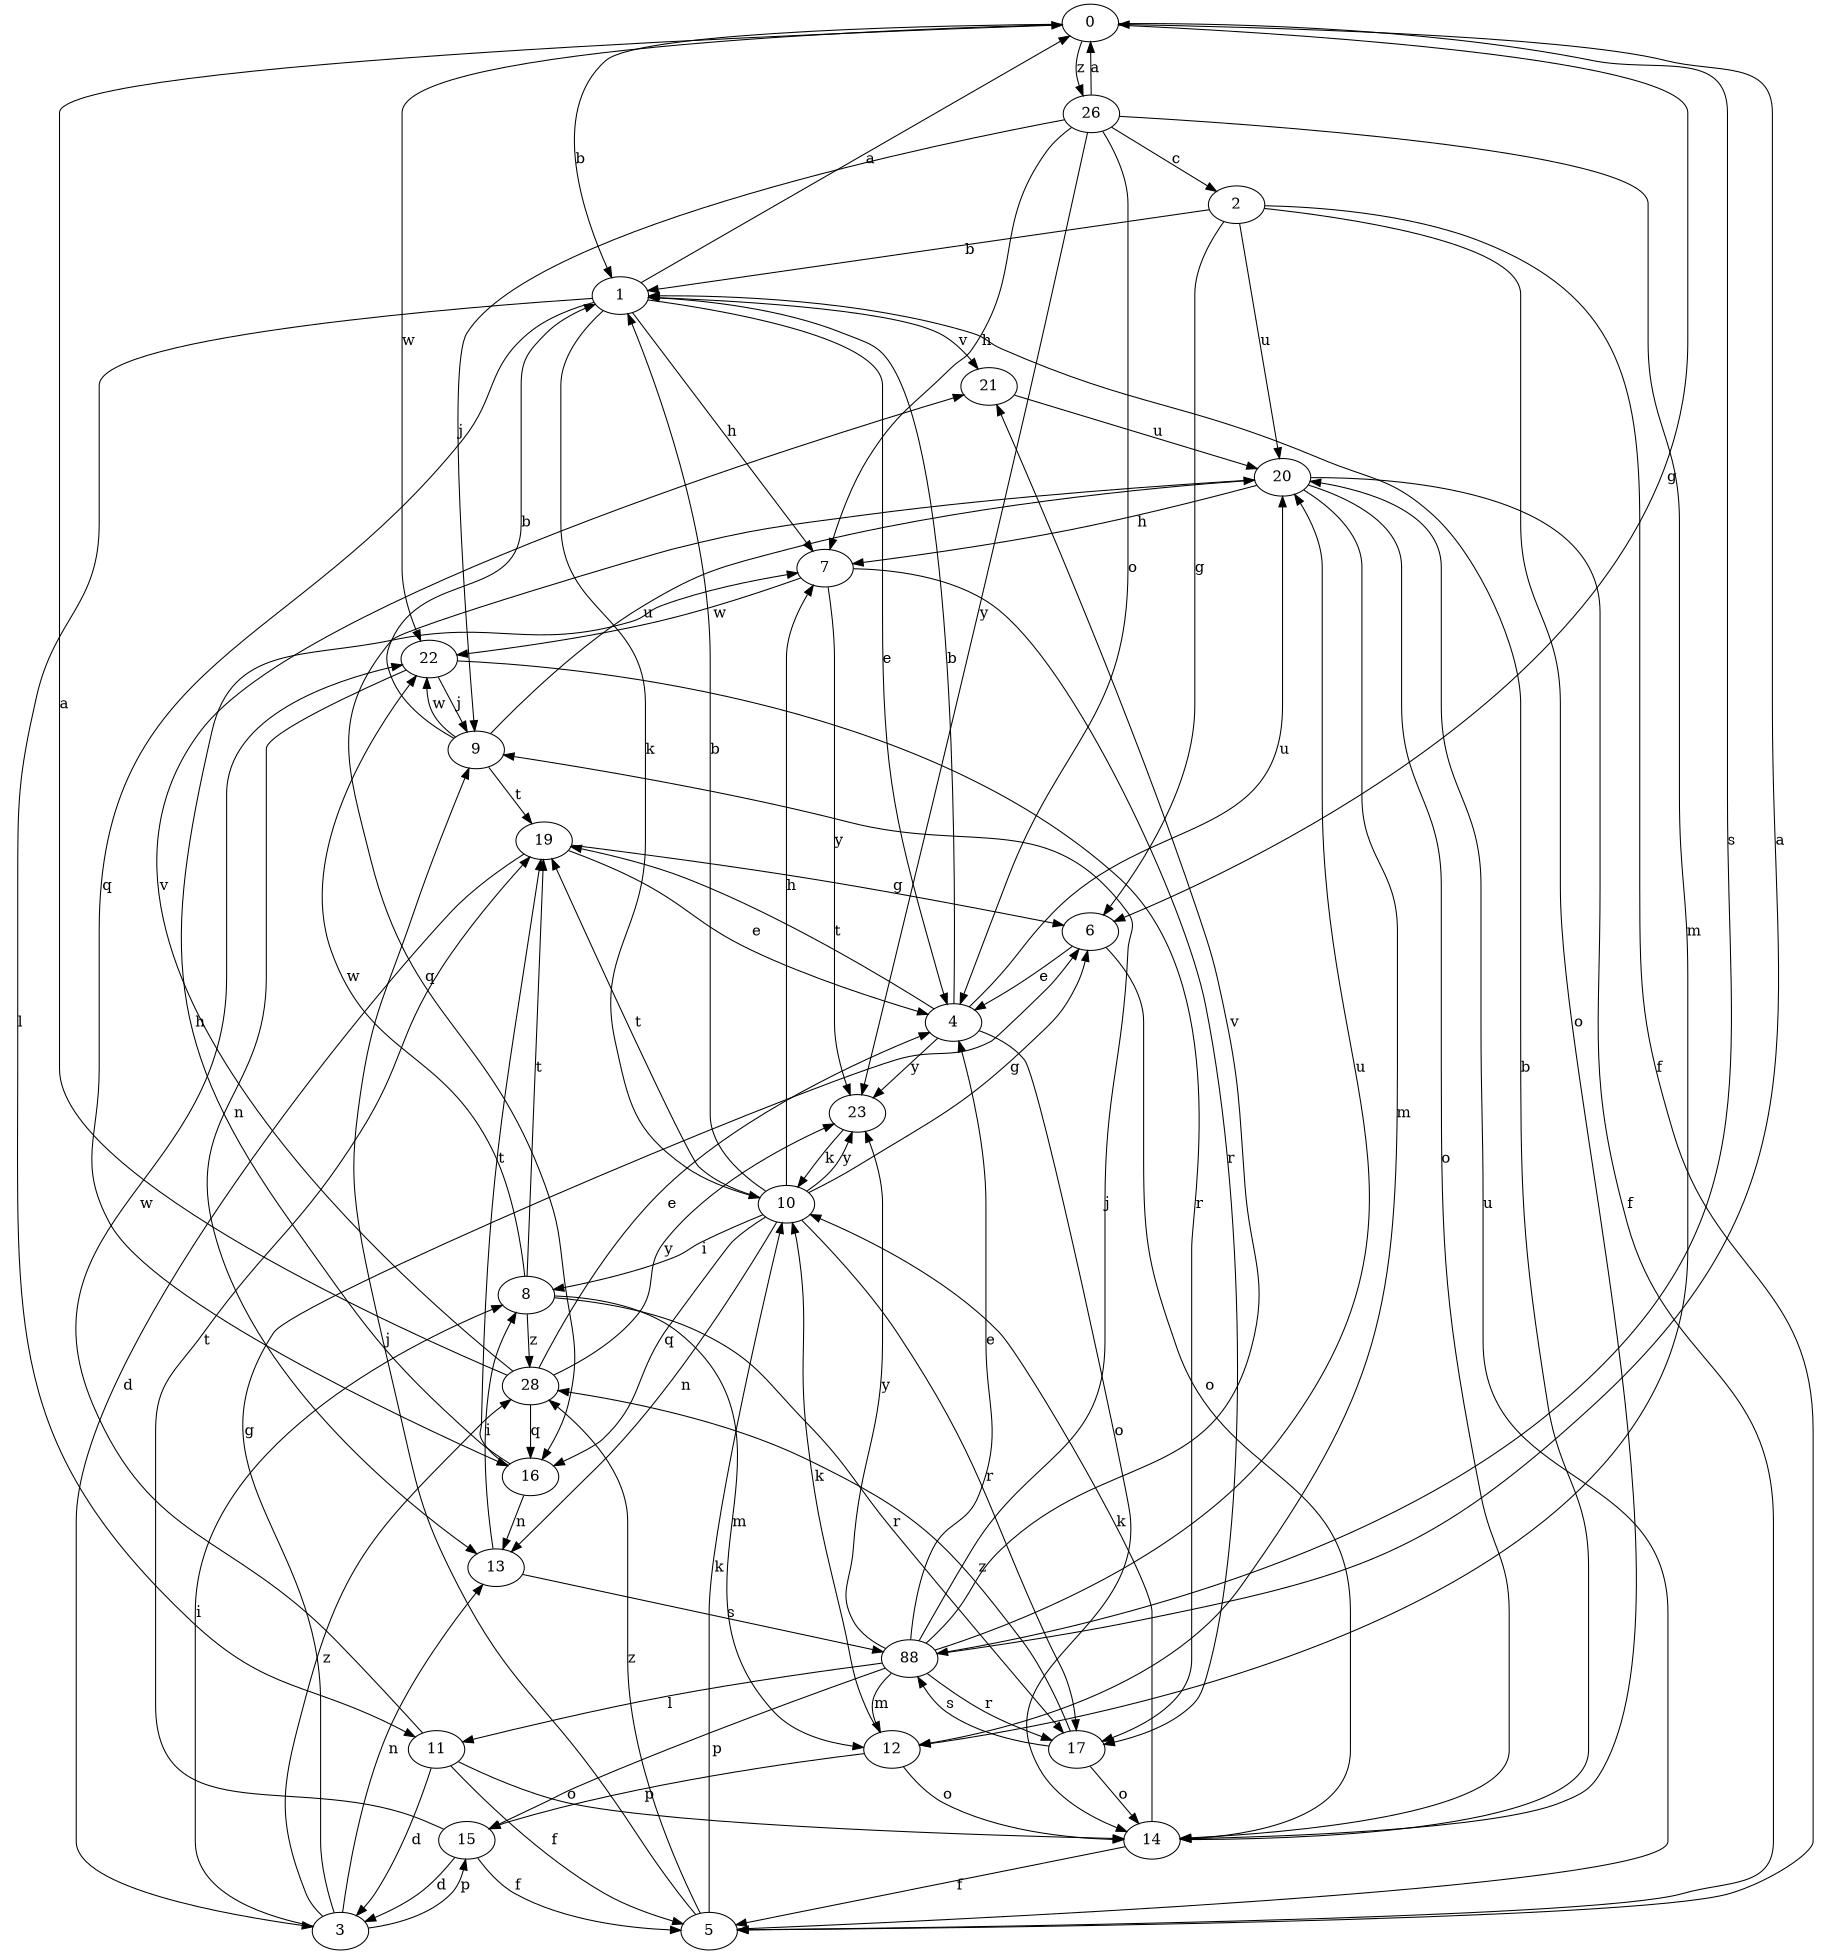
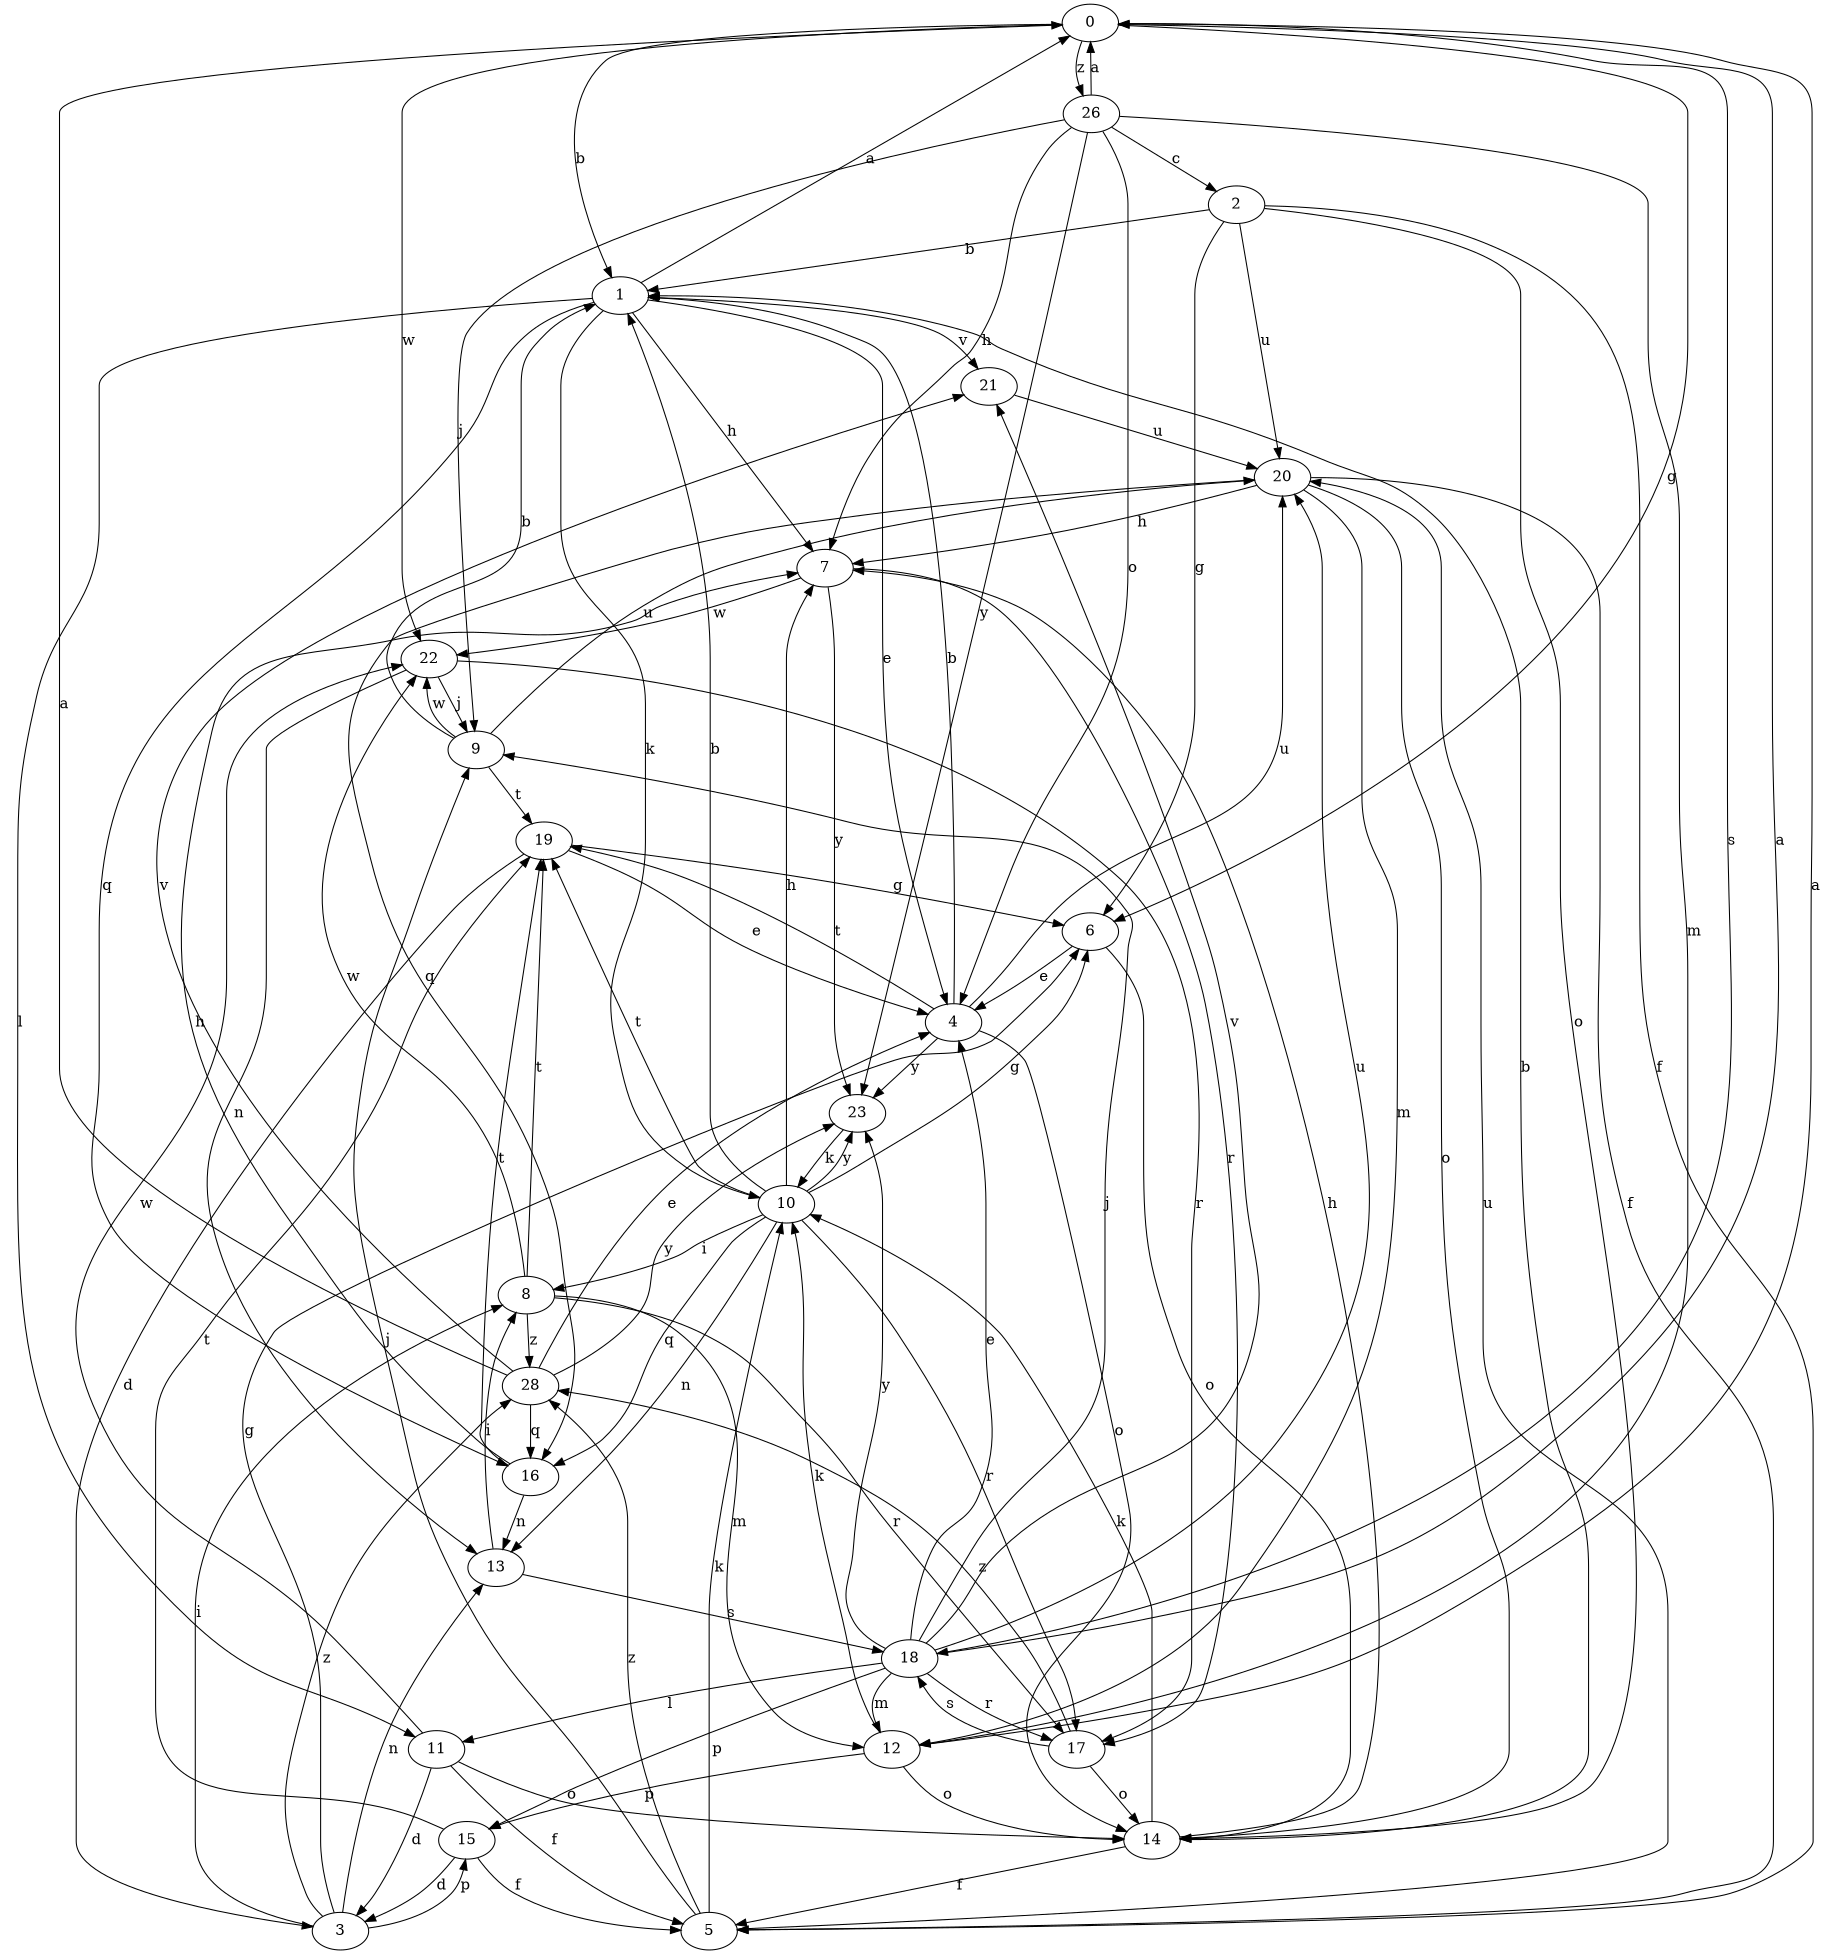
none -> (1812, 858)
none -> (1316, 1170)
(910, 1659) -> (910, 1659)
